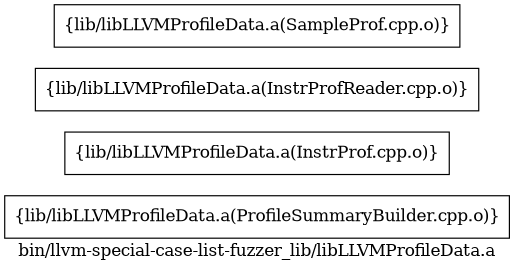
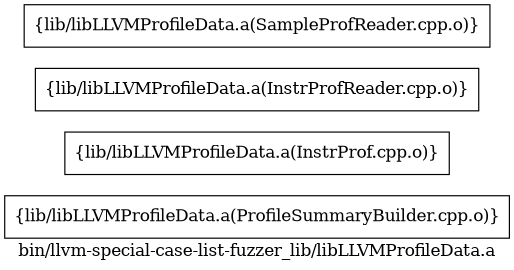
none -> (257, 26)
(257, 26) -> none
